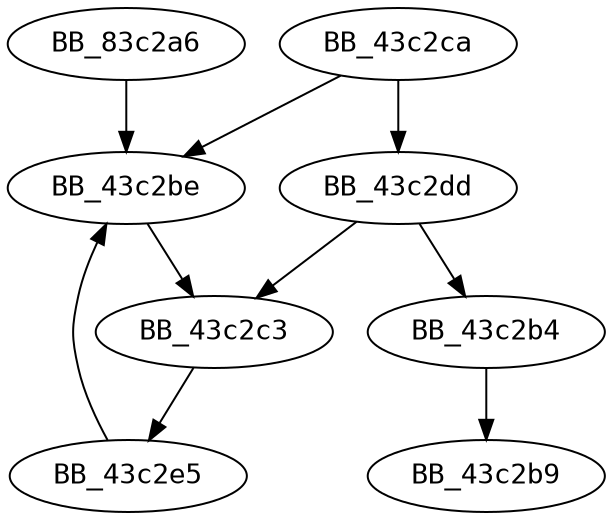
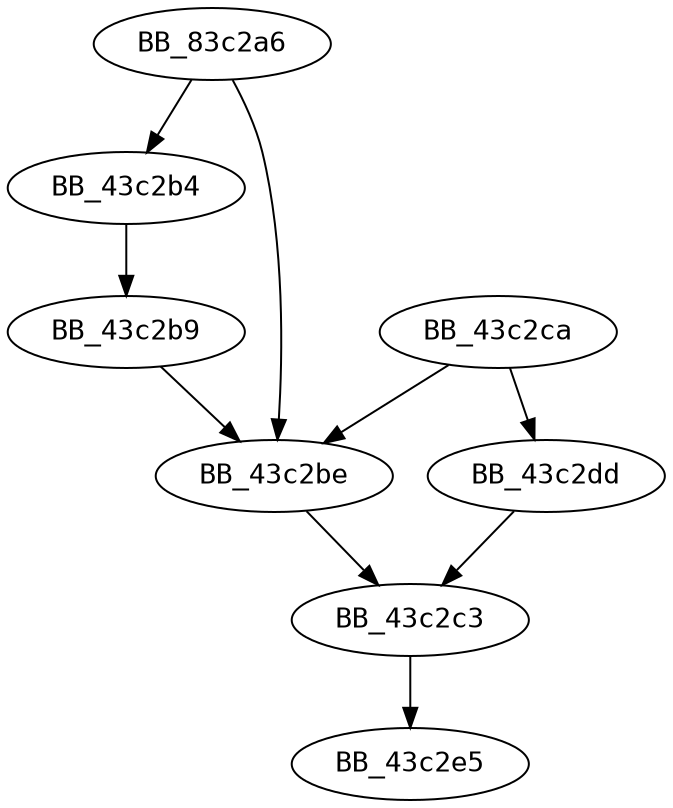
(437, 251) -> (175, 107)
(74, 343) -> (193, 397)
